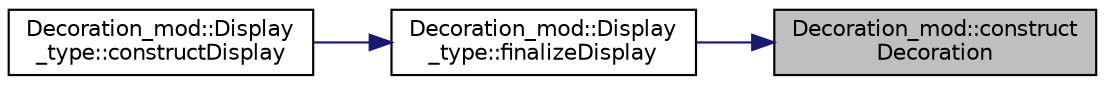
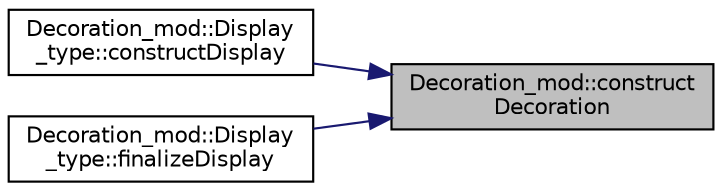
(342, 42) -> (341, 67)
